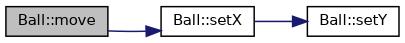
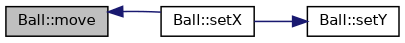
(127, 31) -> (142, 12)
